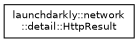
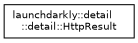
(69, 21) -> (69, 21)
